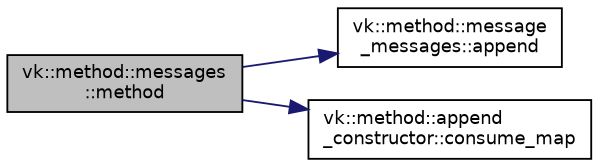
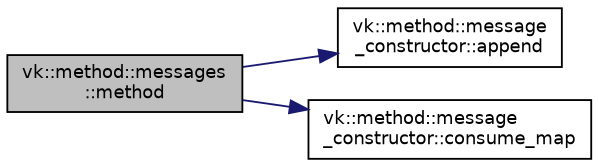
(450, 38) -> (450, 38)
(450, 129) -> (450, 129)
